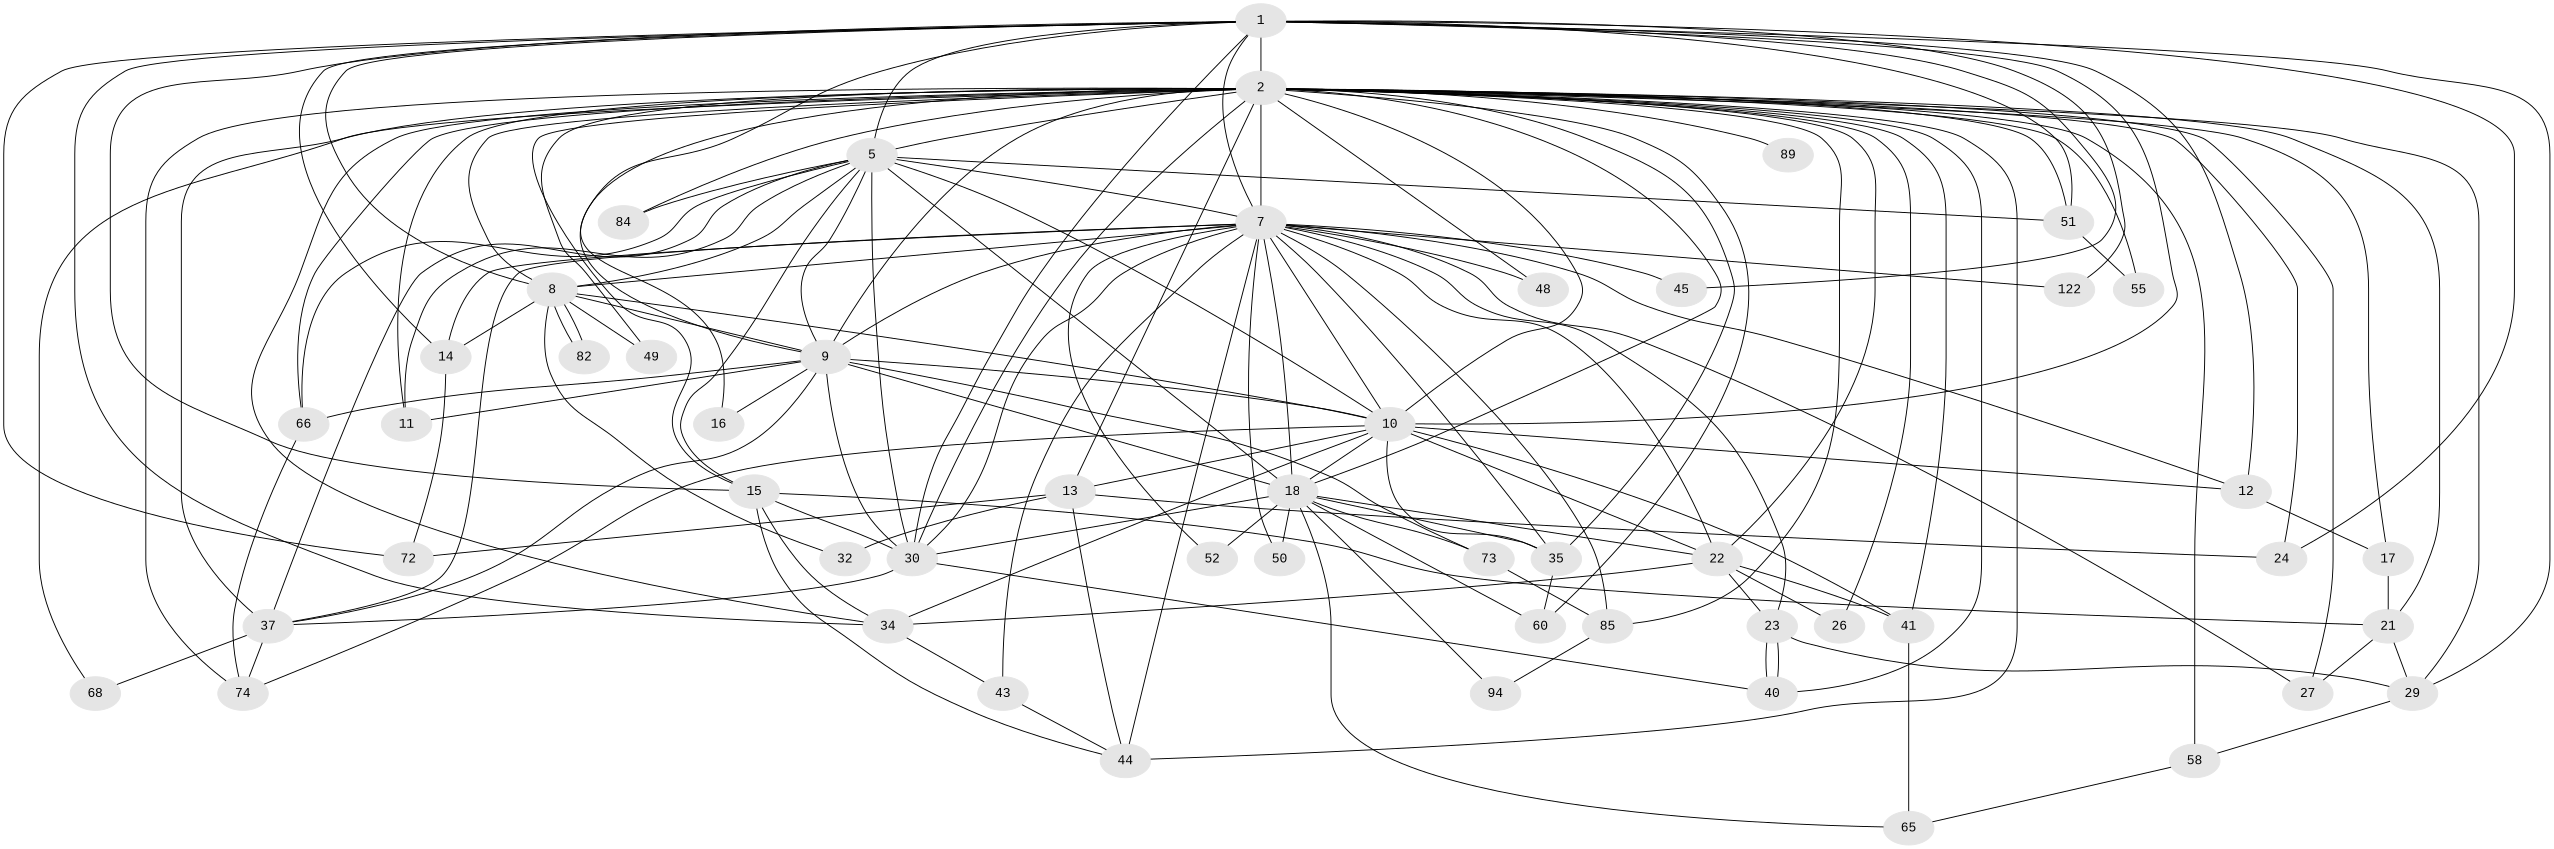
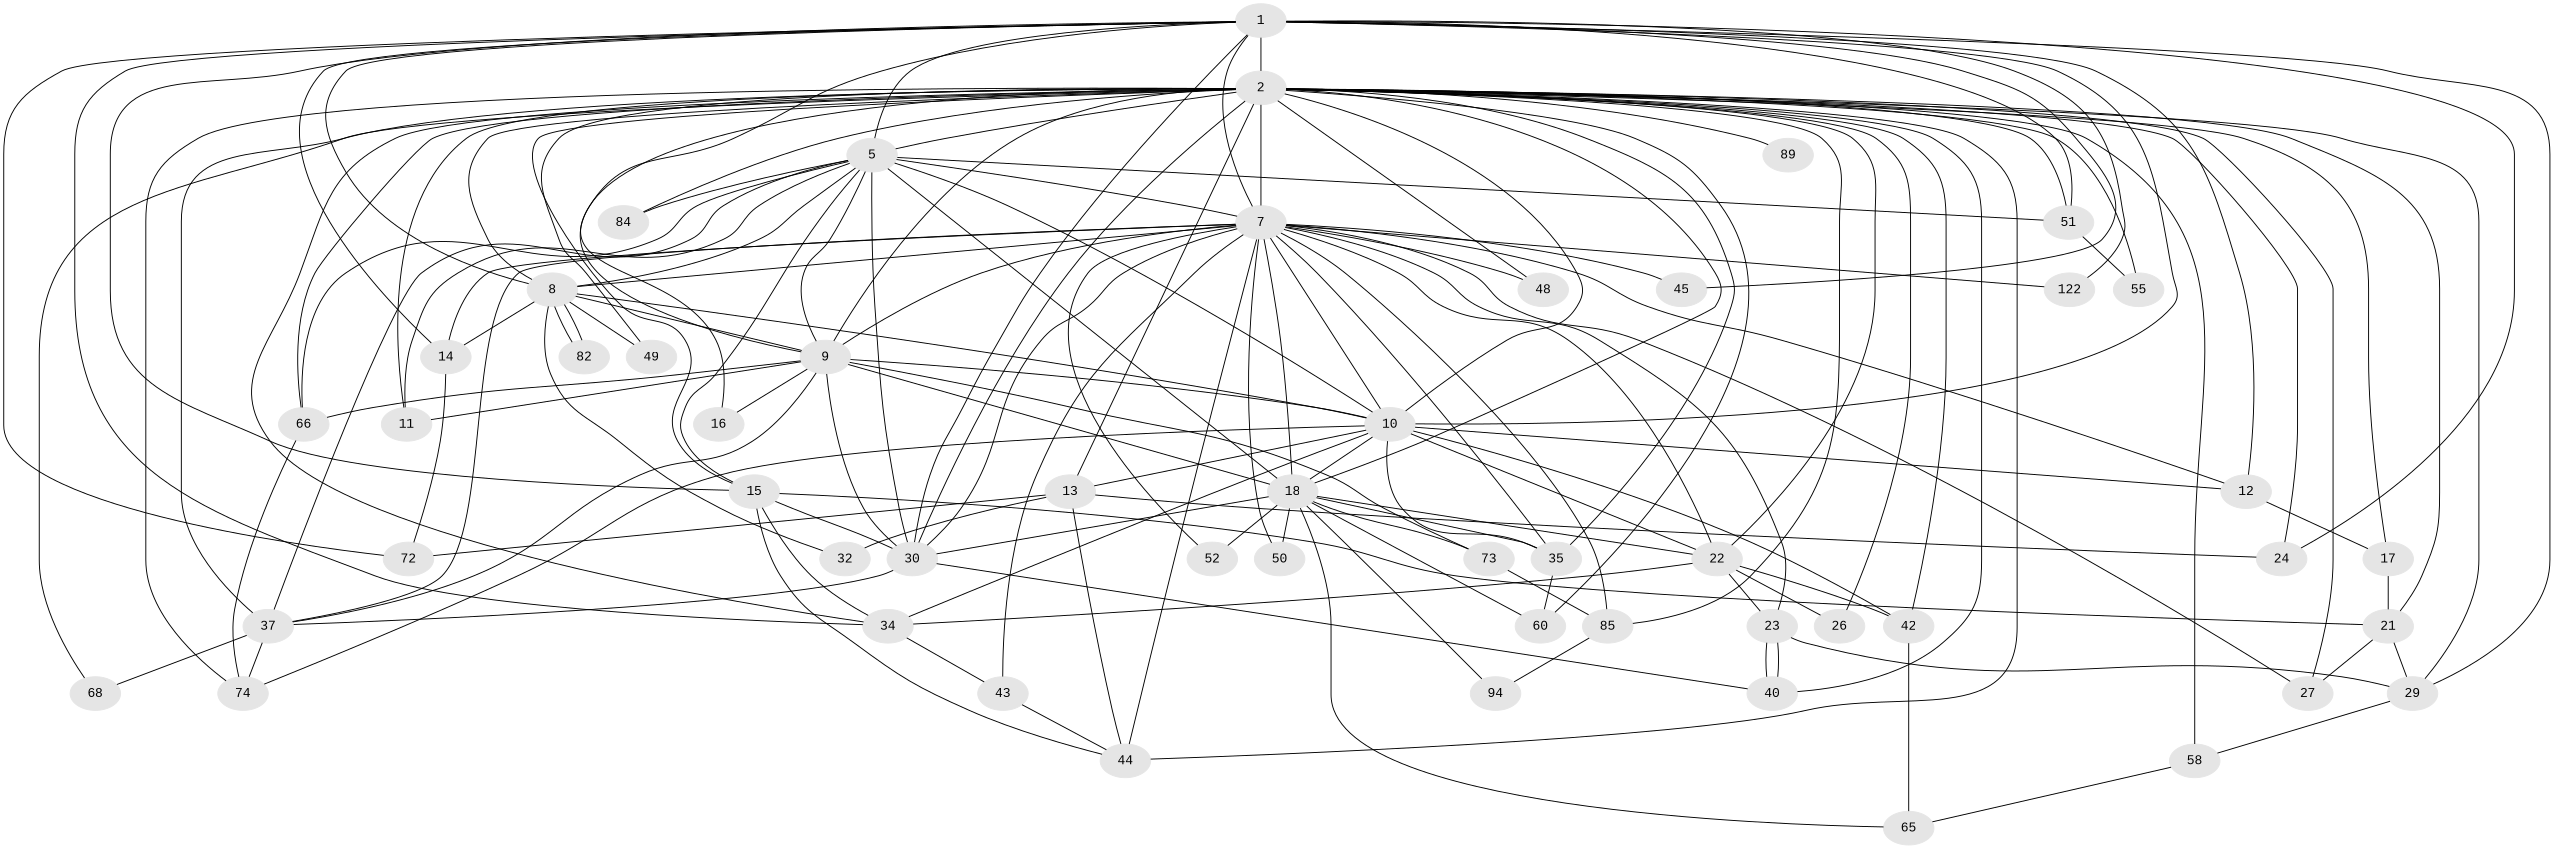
(1909, 626) -> (1909, 626)
